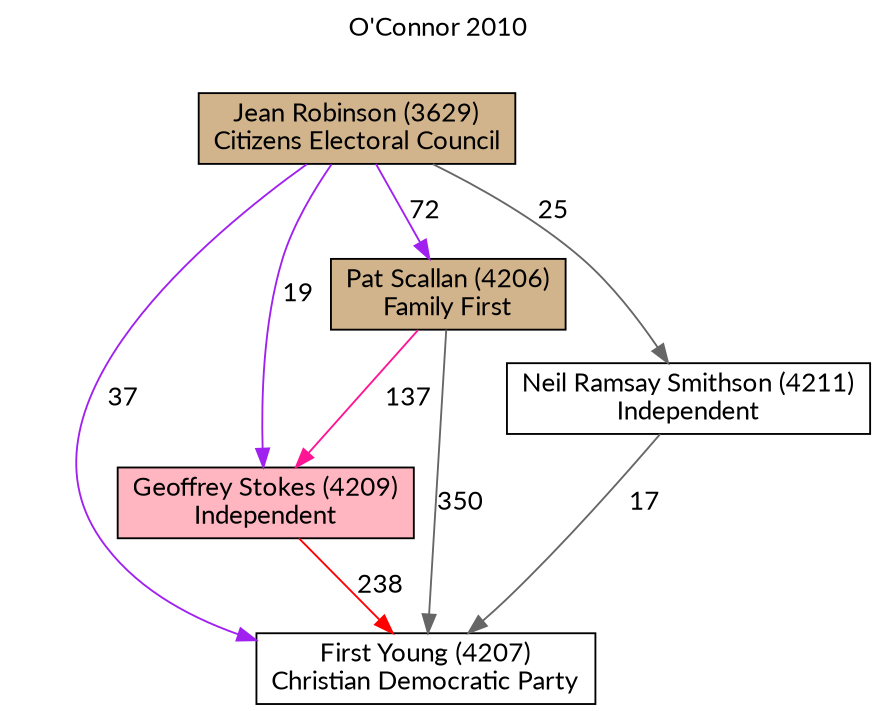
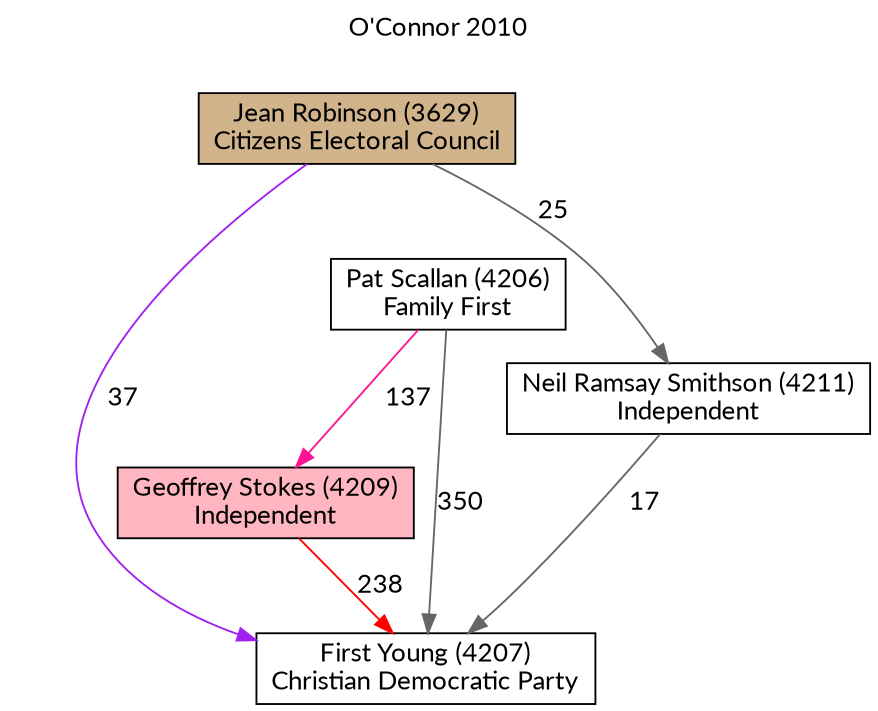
(398, 203) -> none
(448, 294) -> (448, 294)
(273, 300) -> none
